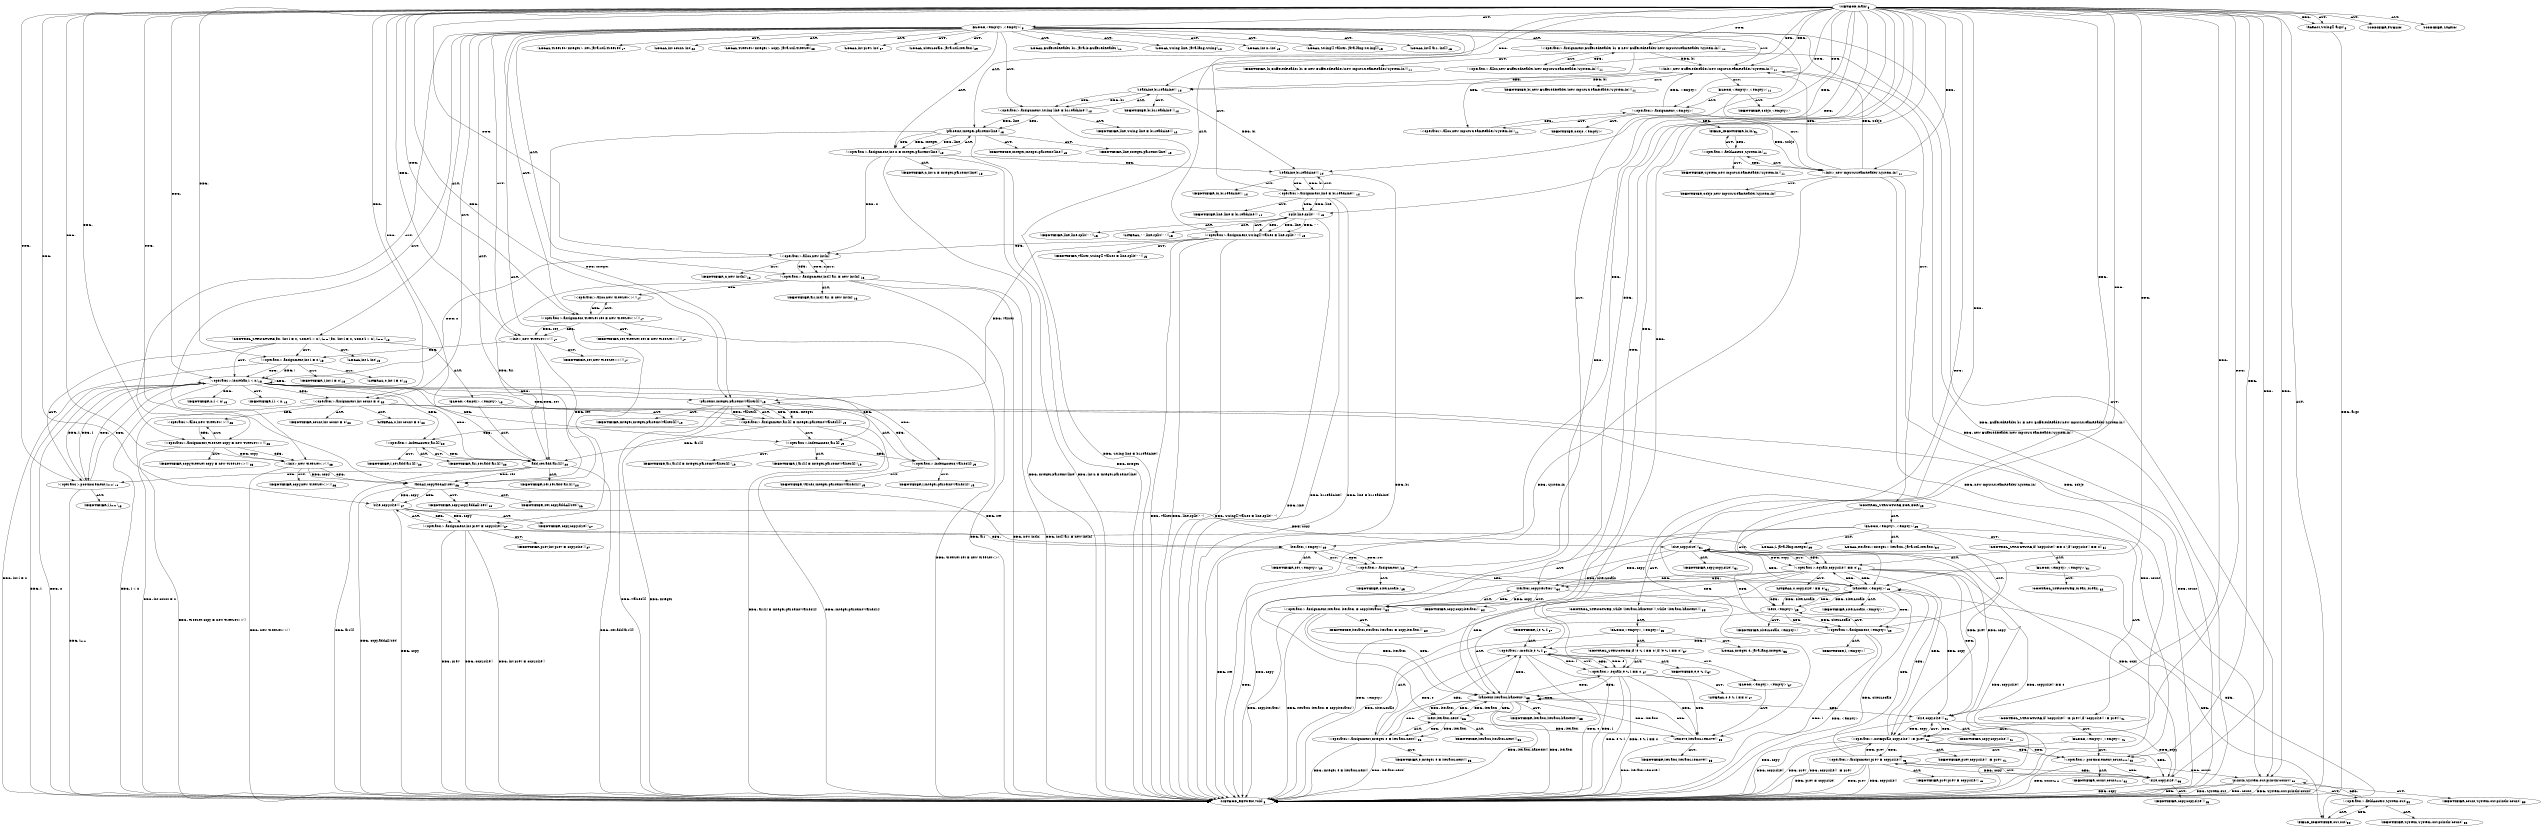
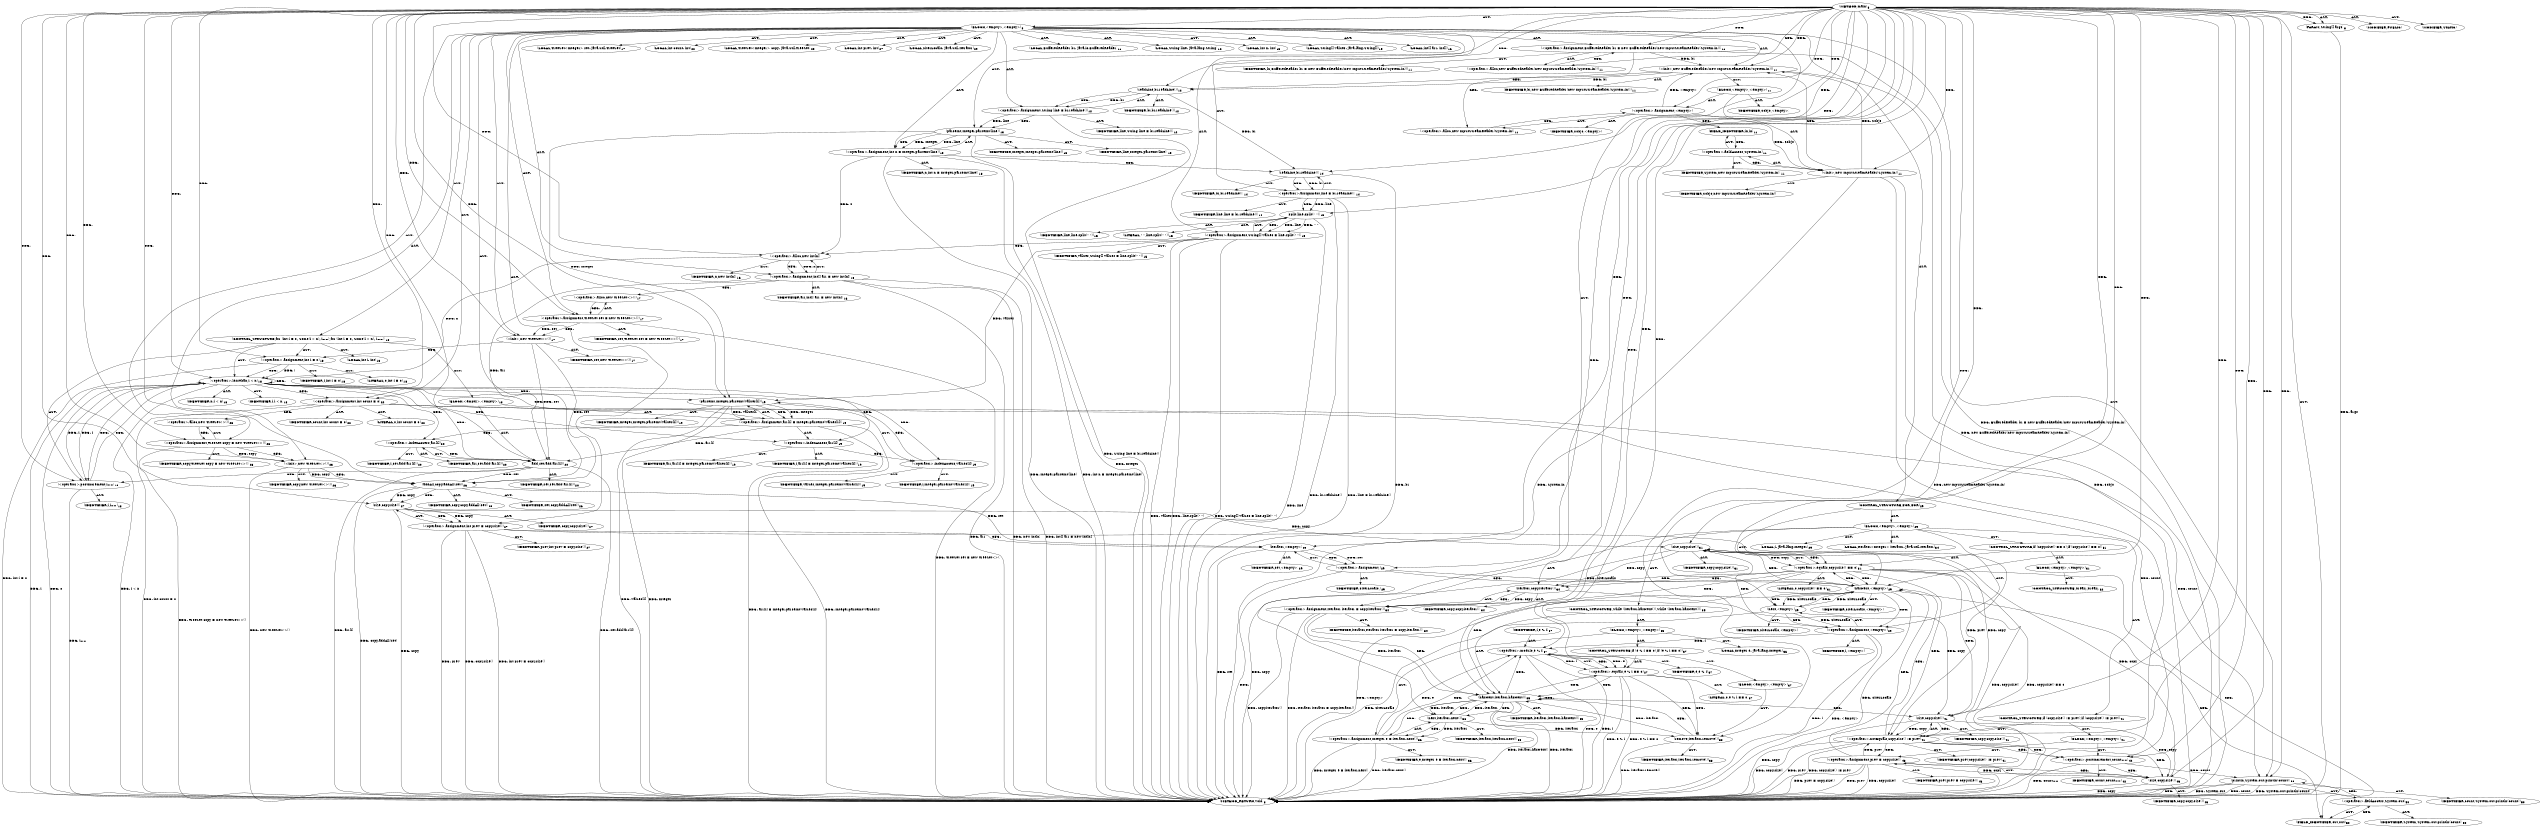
(1756, 131) -> (1756, 131)
(228, 391) -> (228, 391)
